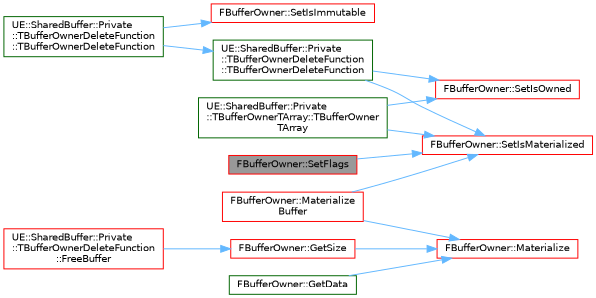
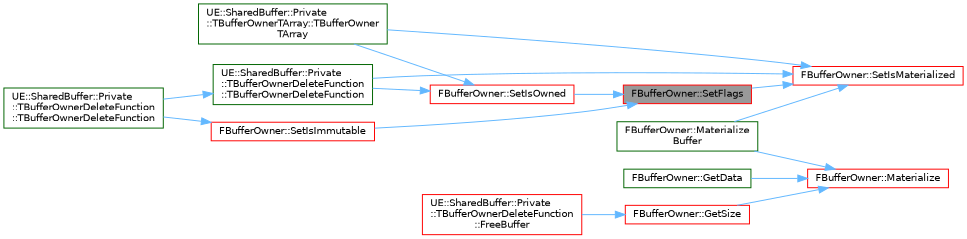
none -> (594, 94)
none -> (501, 120)
(293, 207) -> (687, 136)
